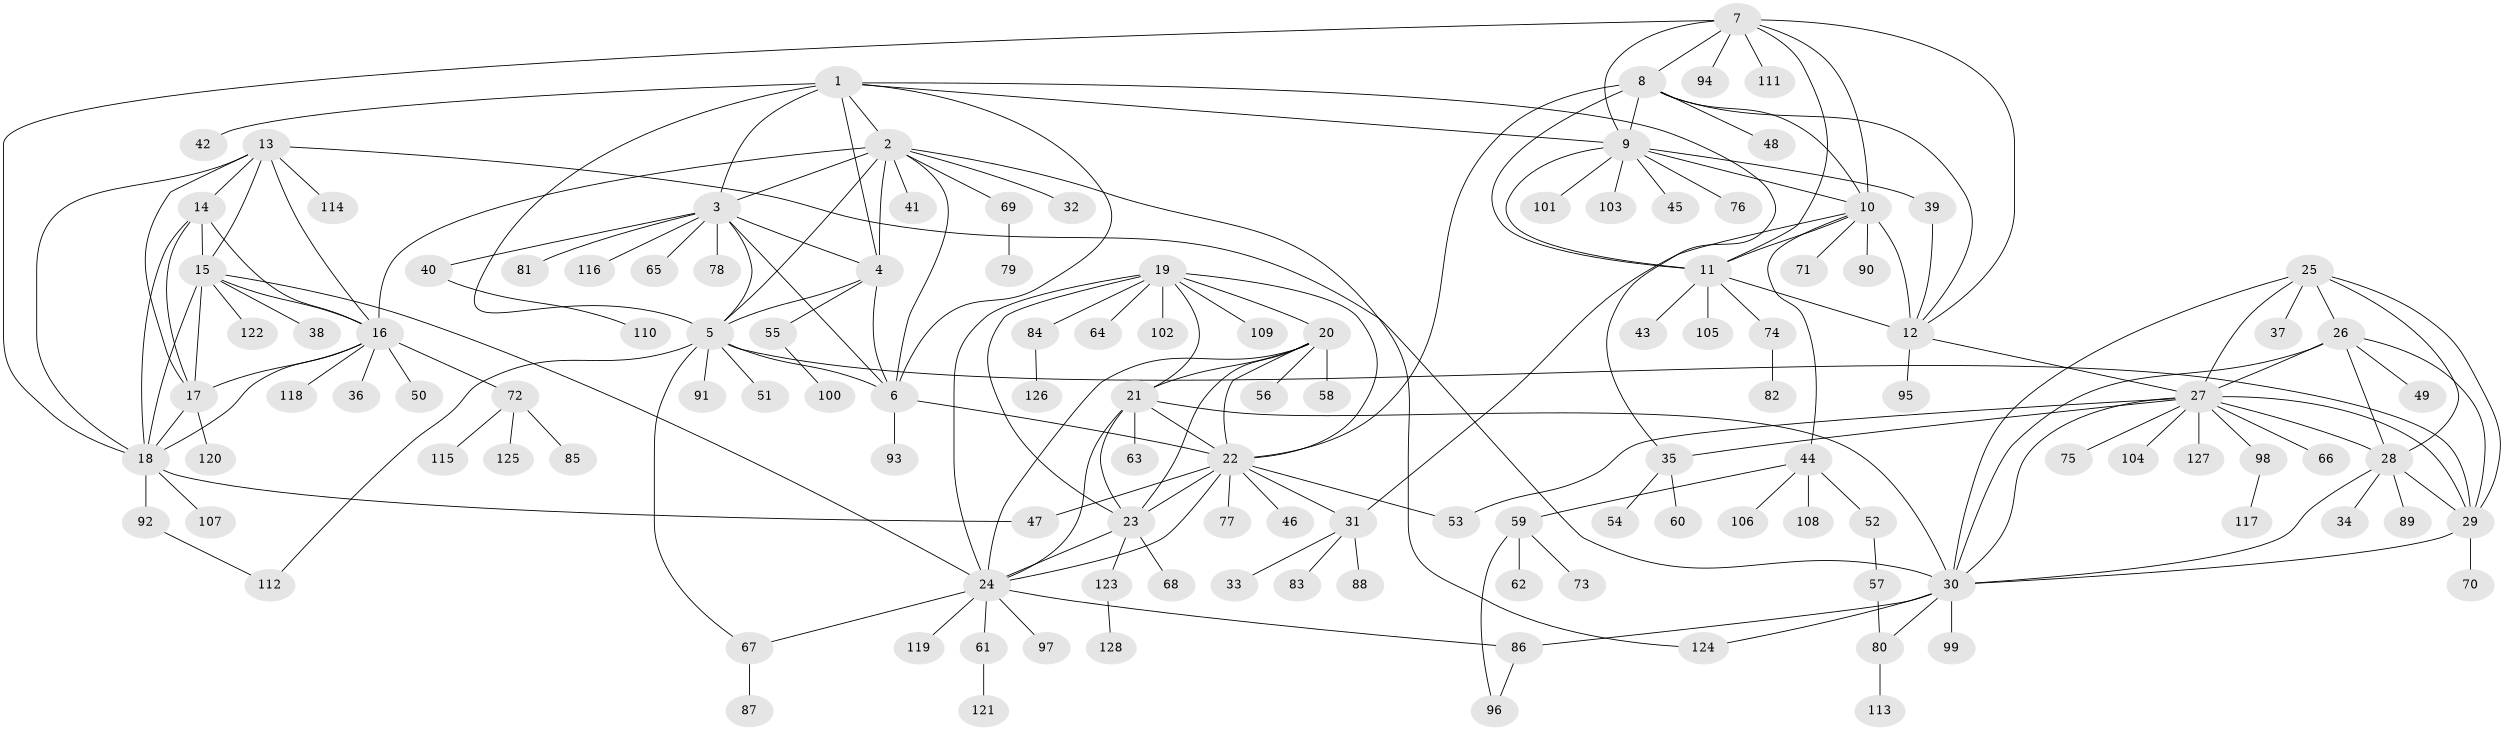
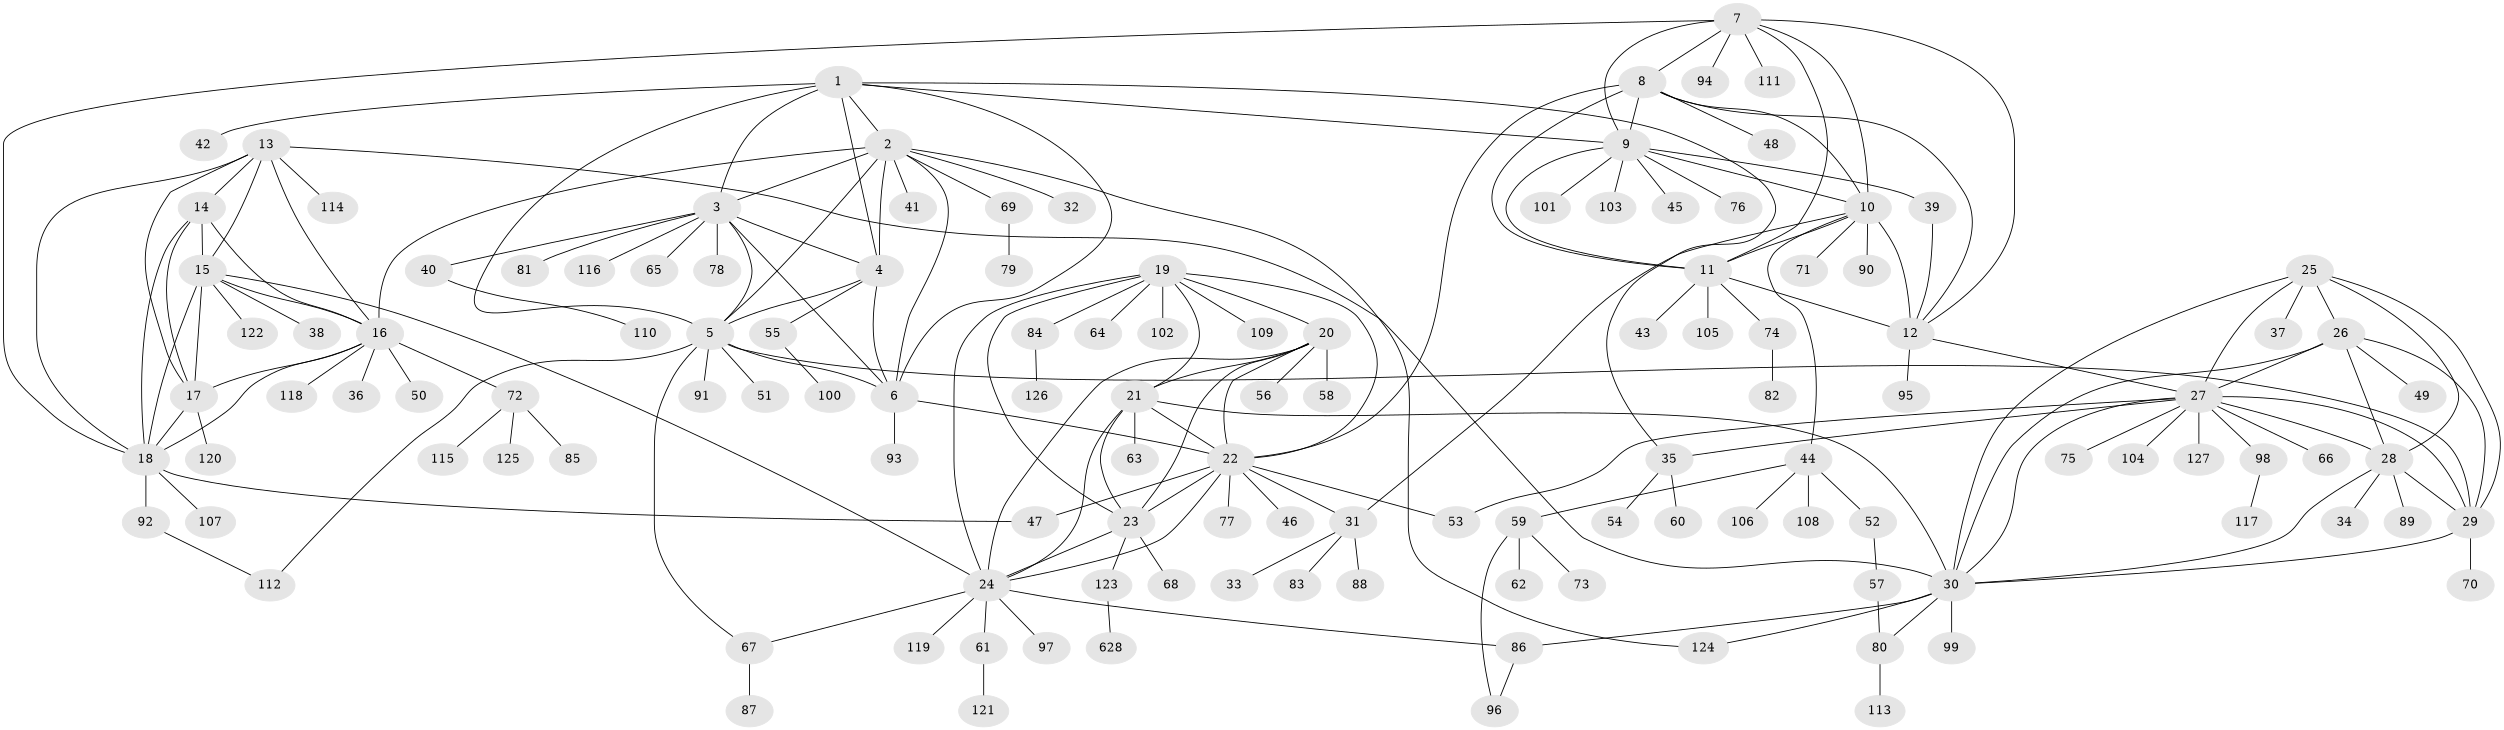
(1111, 648) -> (1111, 648)
